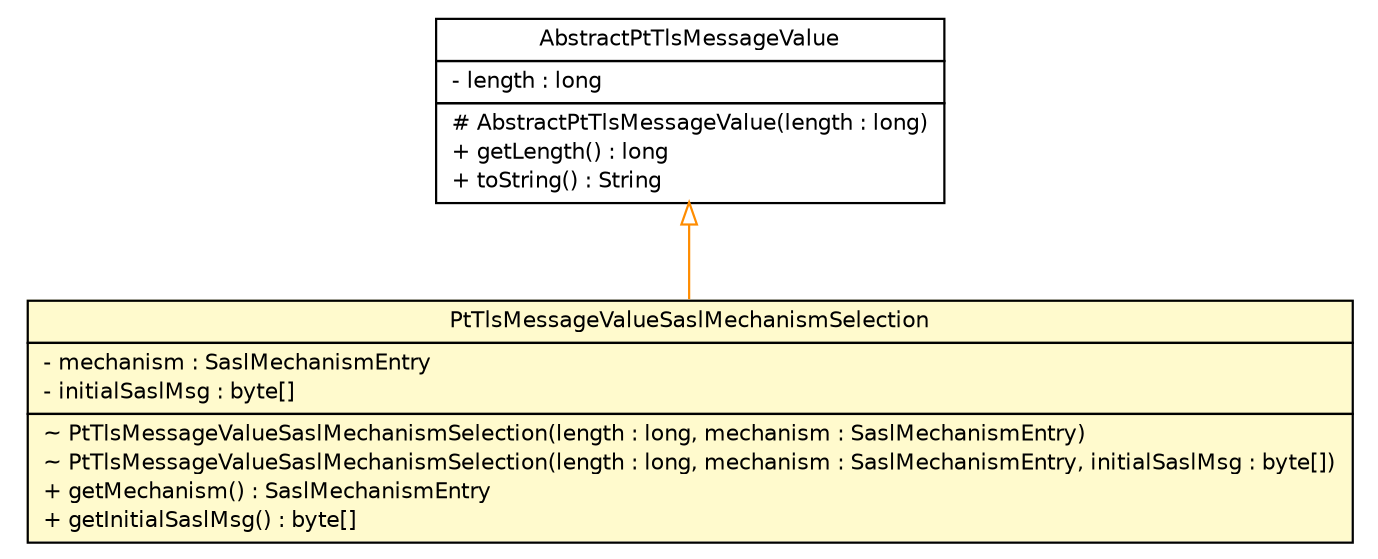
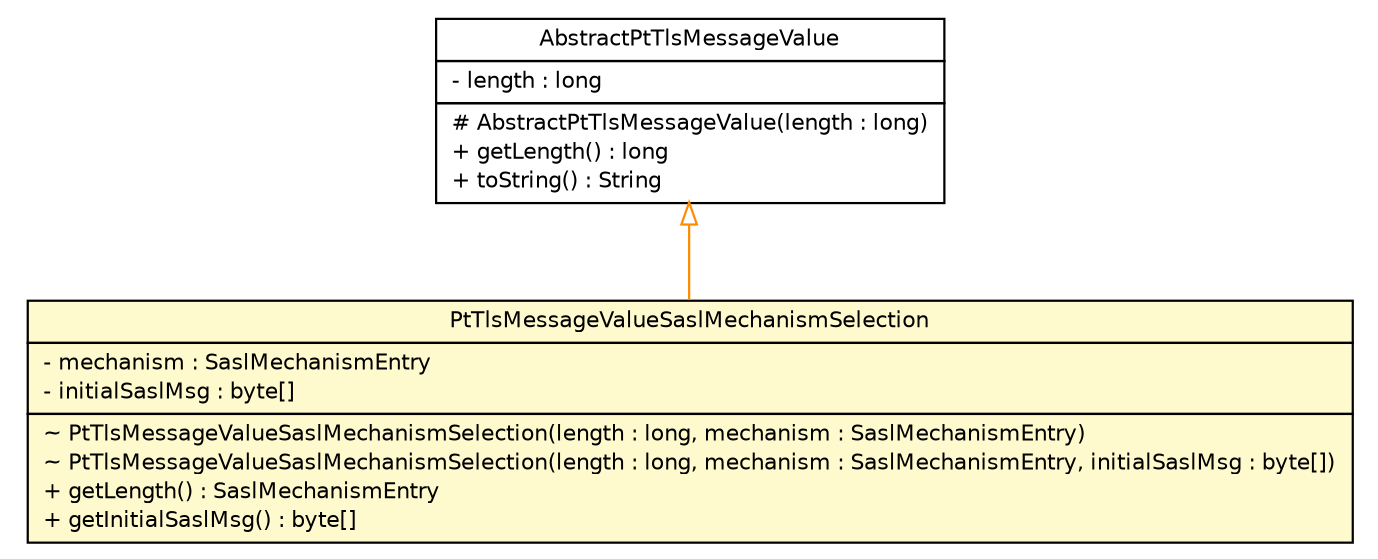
(267, 492) -> (242, 492)
